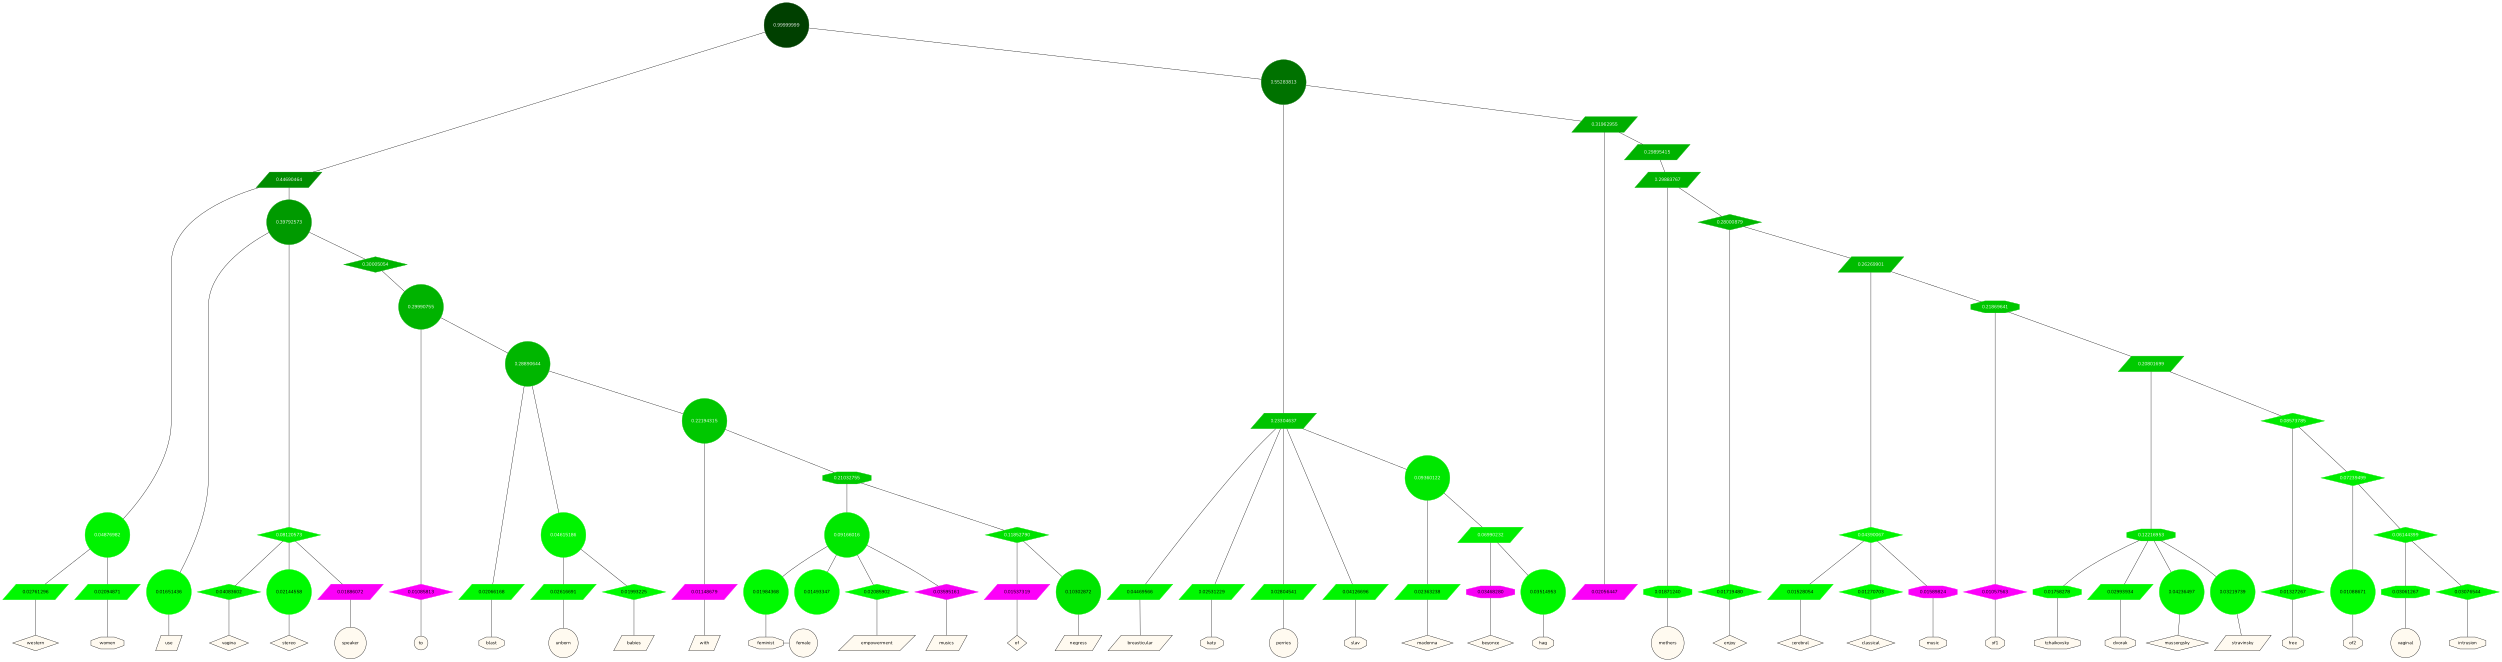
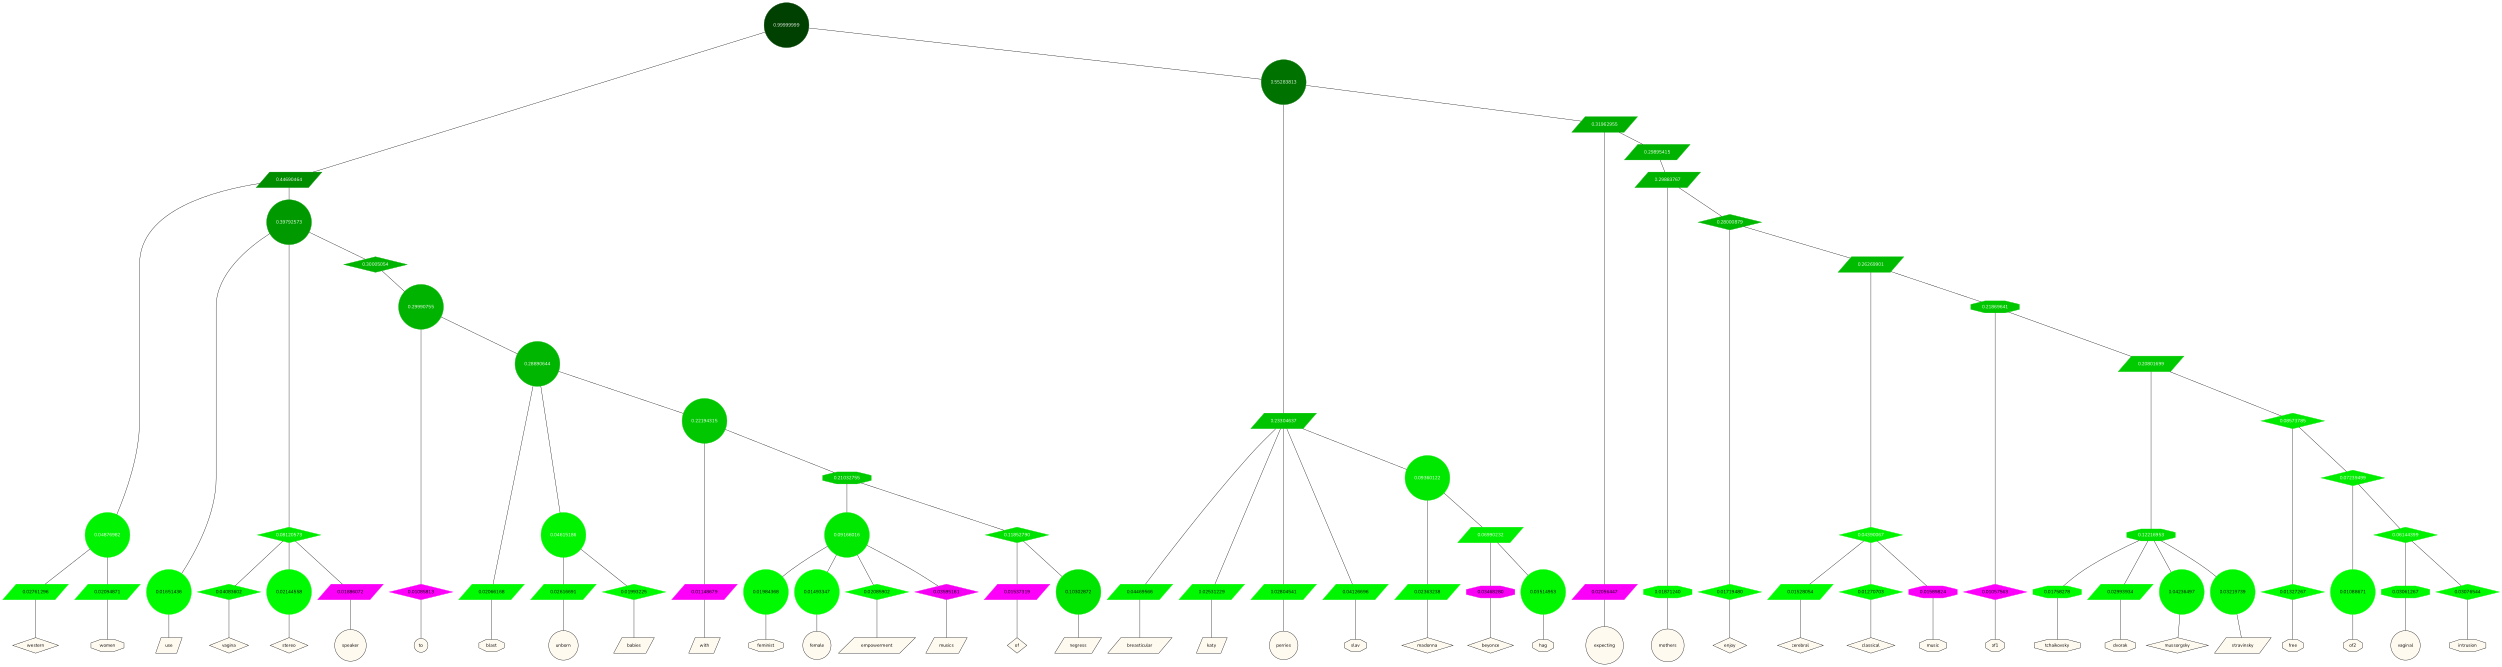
(786, 643) -> (817, 623)
(1212, 643) -> (1212, 645)
none -> (1605, 645)
